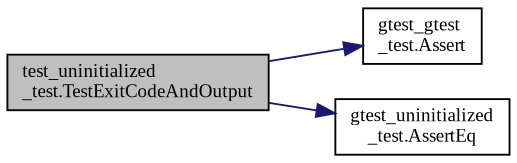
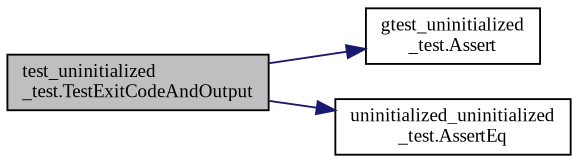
(422, 36) -> (453, 36)
(422, 127) -> (453, 127)
